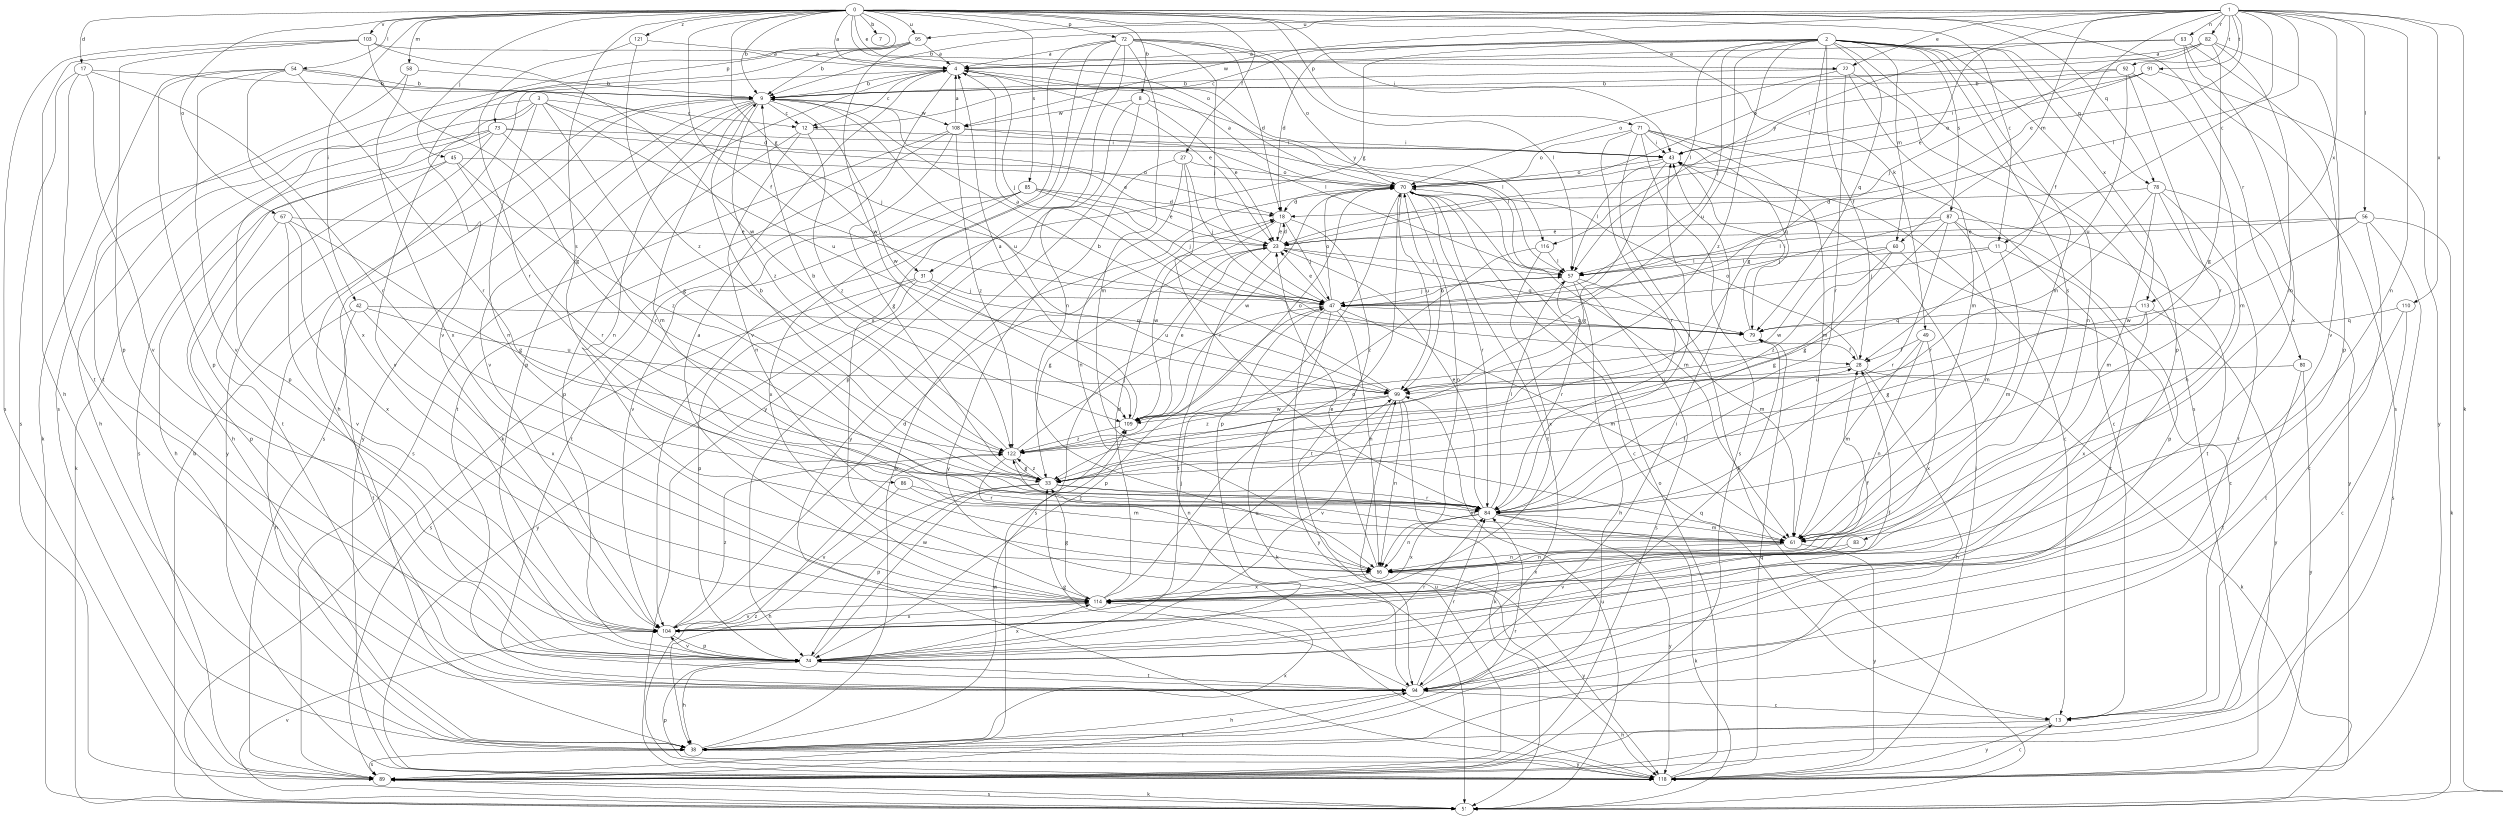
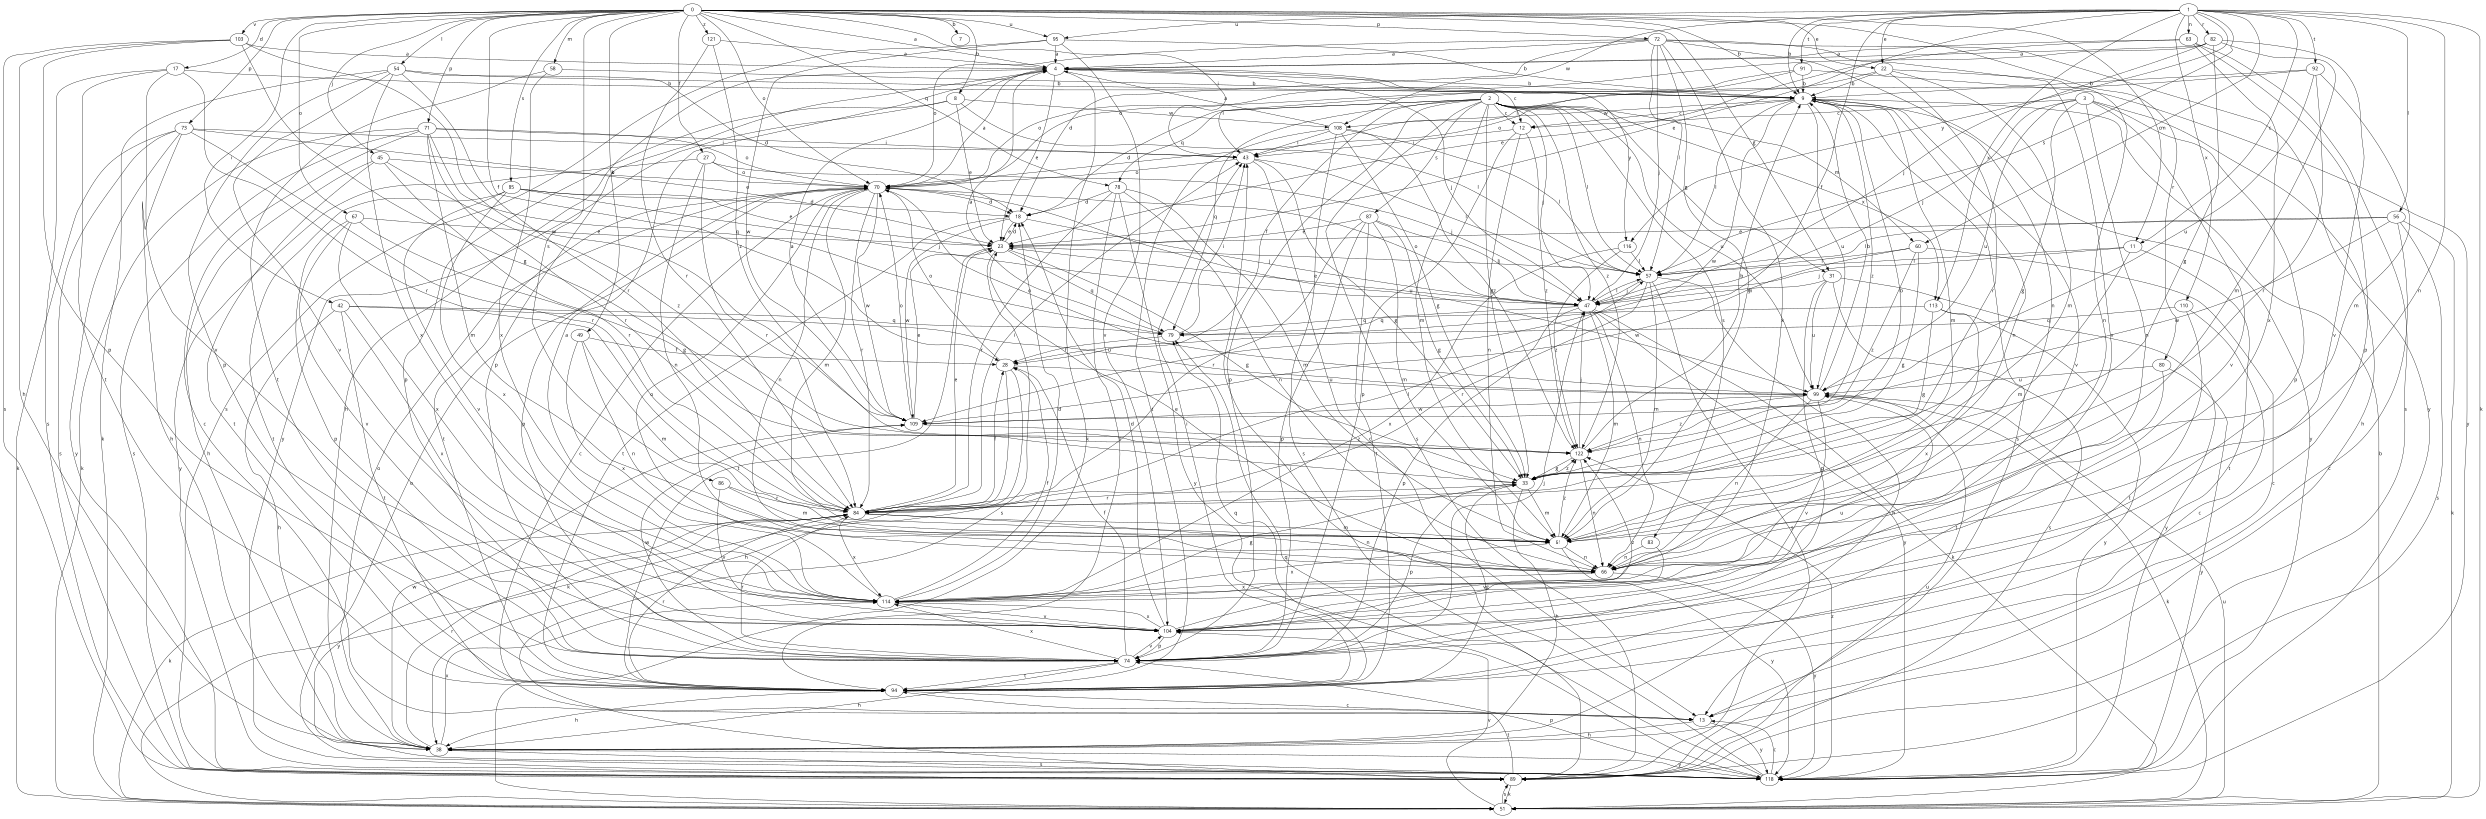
(1265, 51) -> none
(2114, 143) -> (2044, 143)
